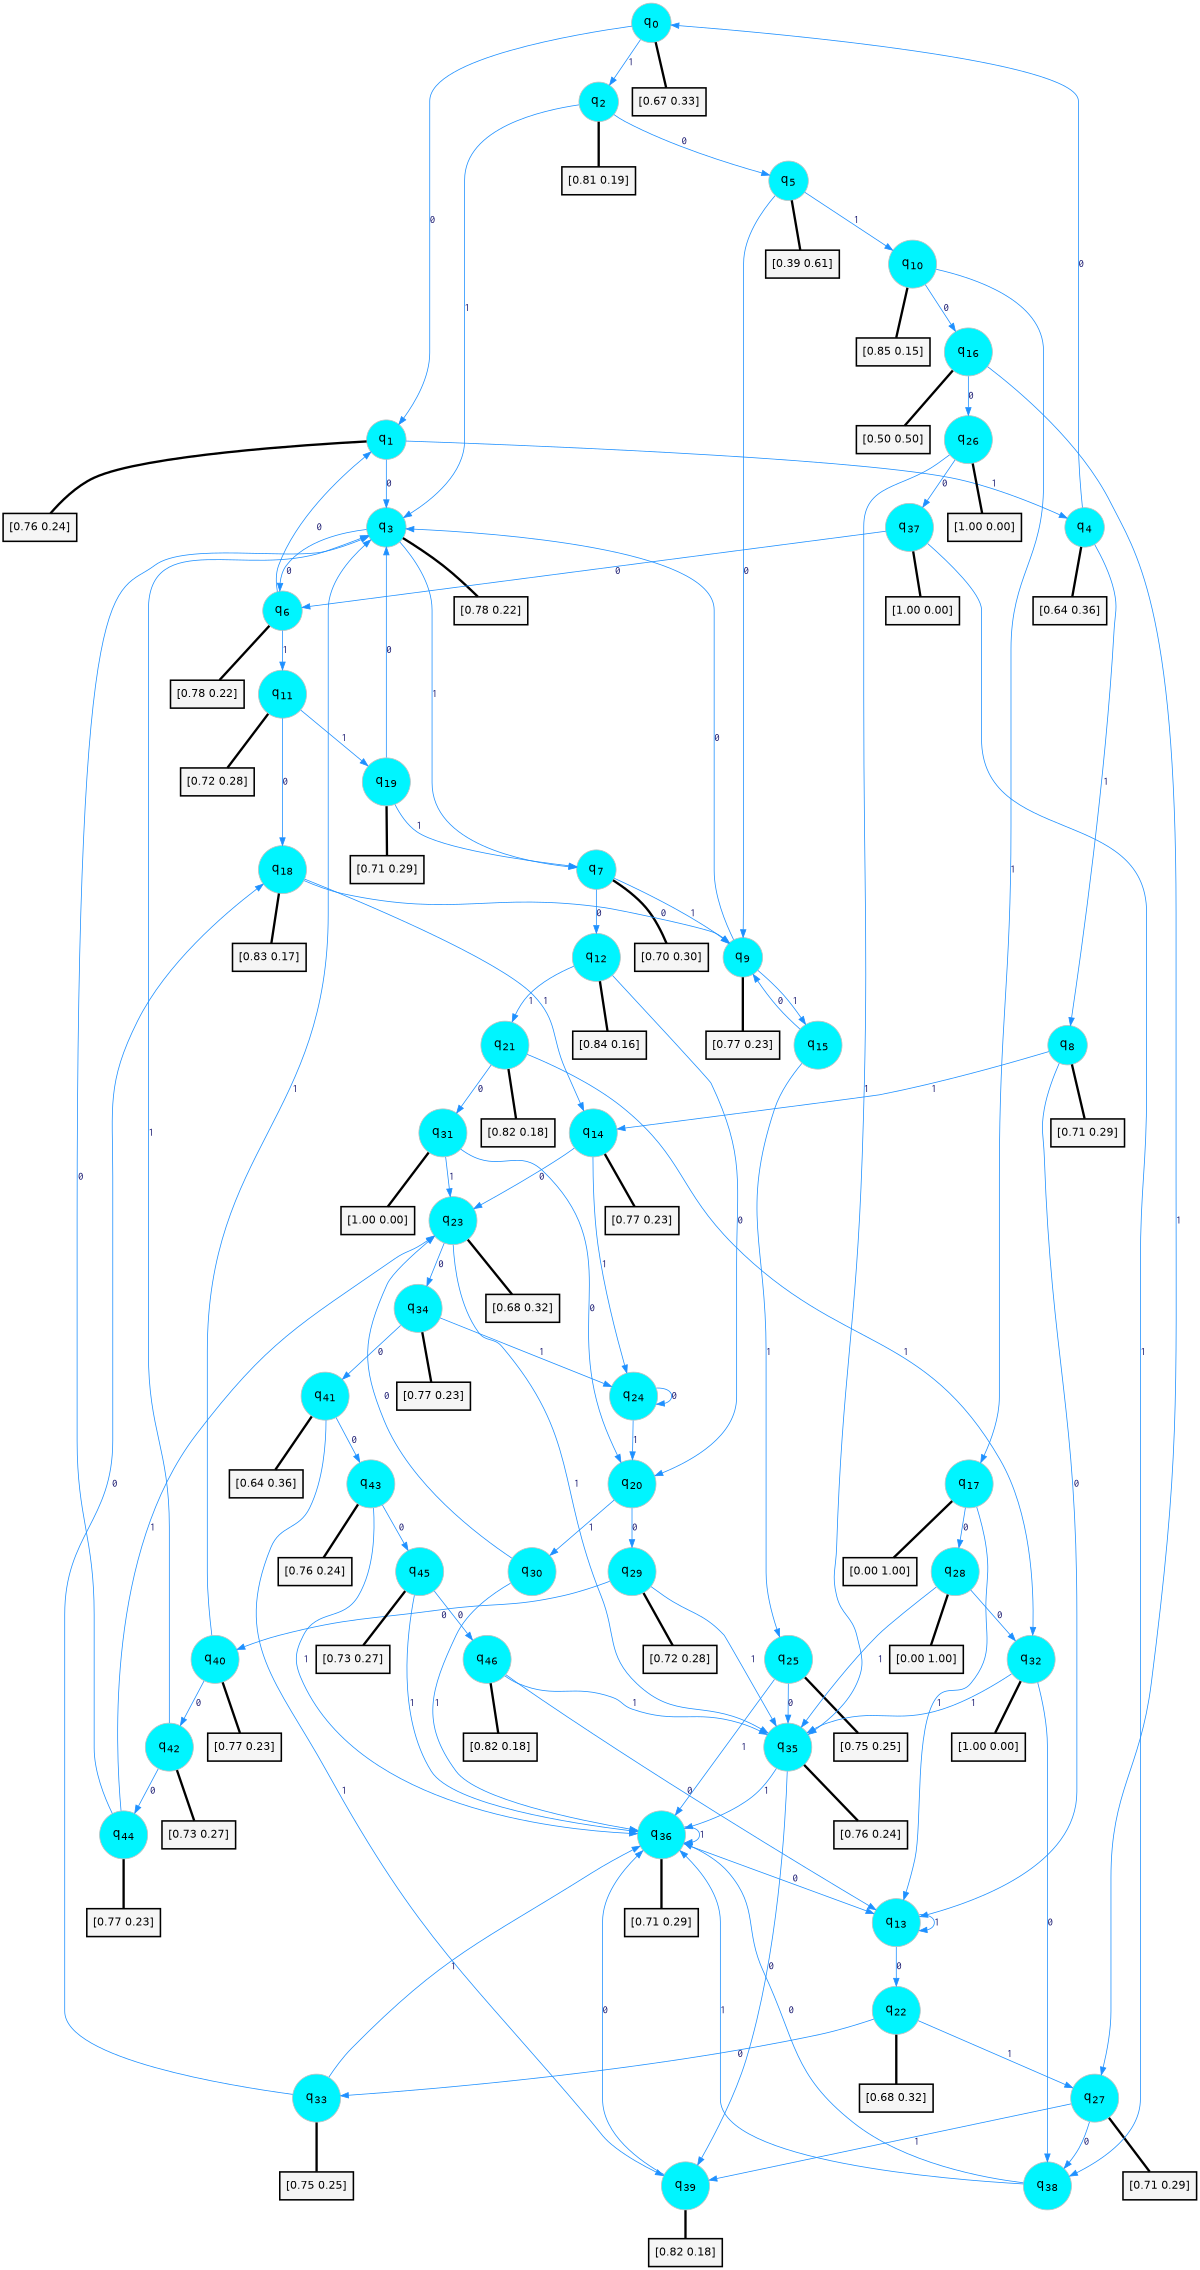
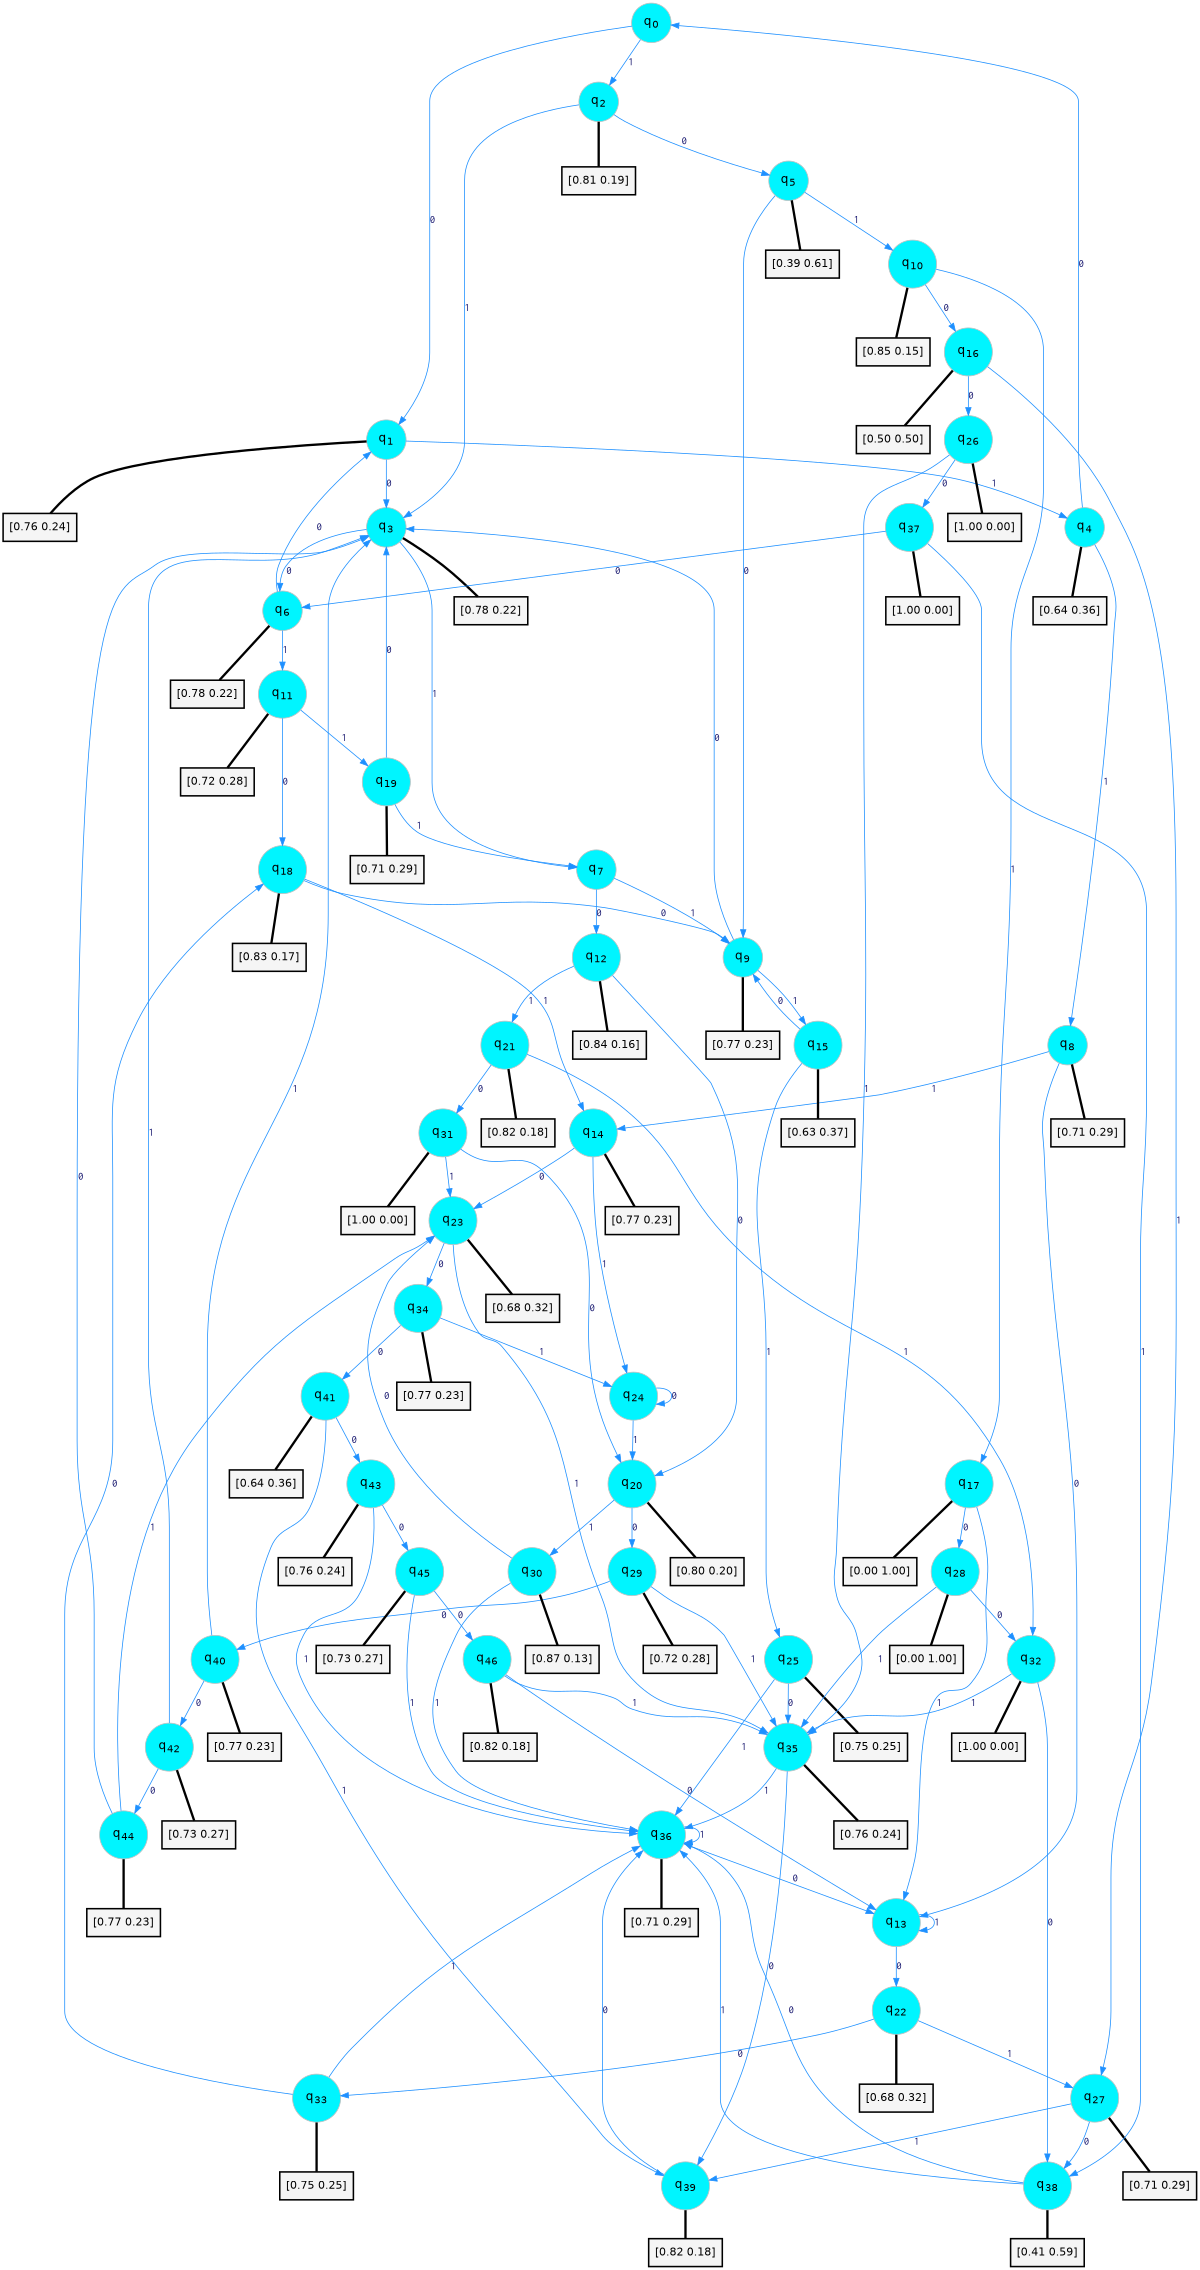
(669, 102) -> none
(672, 957) -> none
none -> (818, 1133)
none -> (707, 1572)
none -> (562, 1659)
none -> (1047, 2253)
